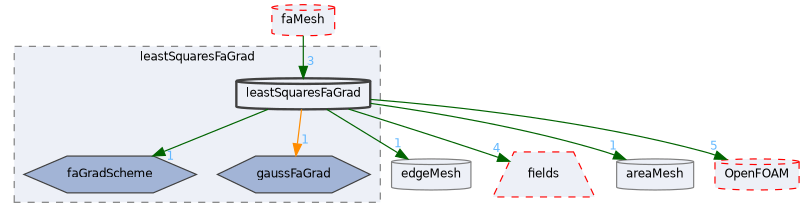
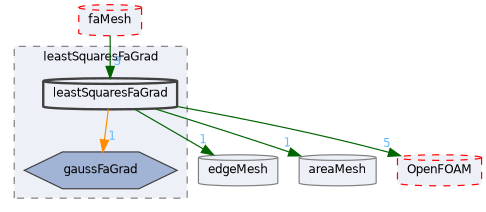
(110, 174) -> none
(544, 174) -> none
